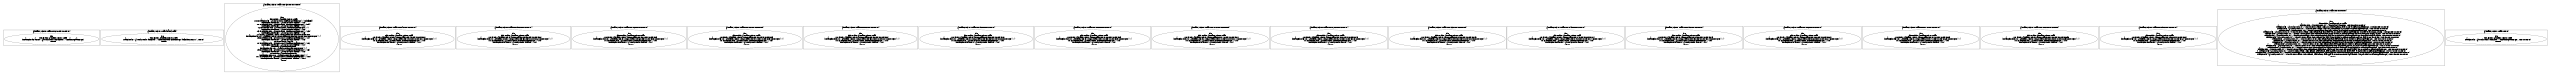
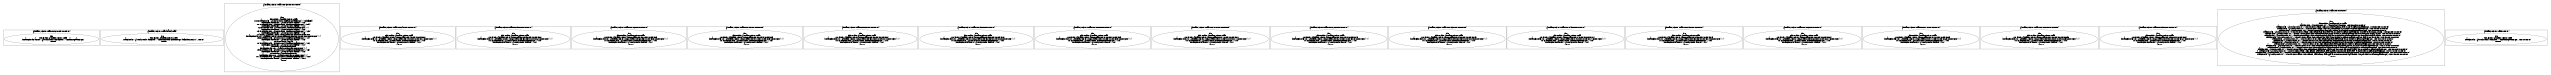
(2496, 31) -> (2496, 31)
